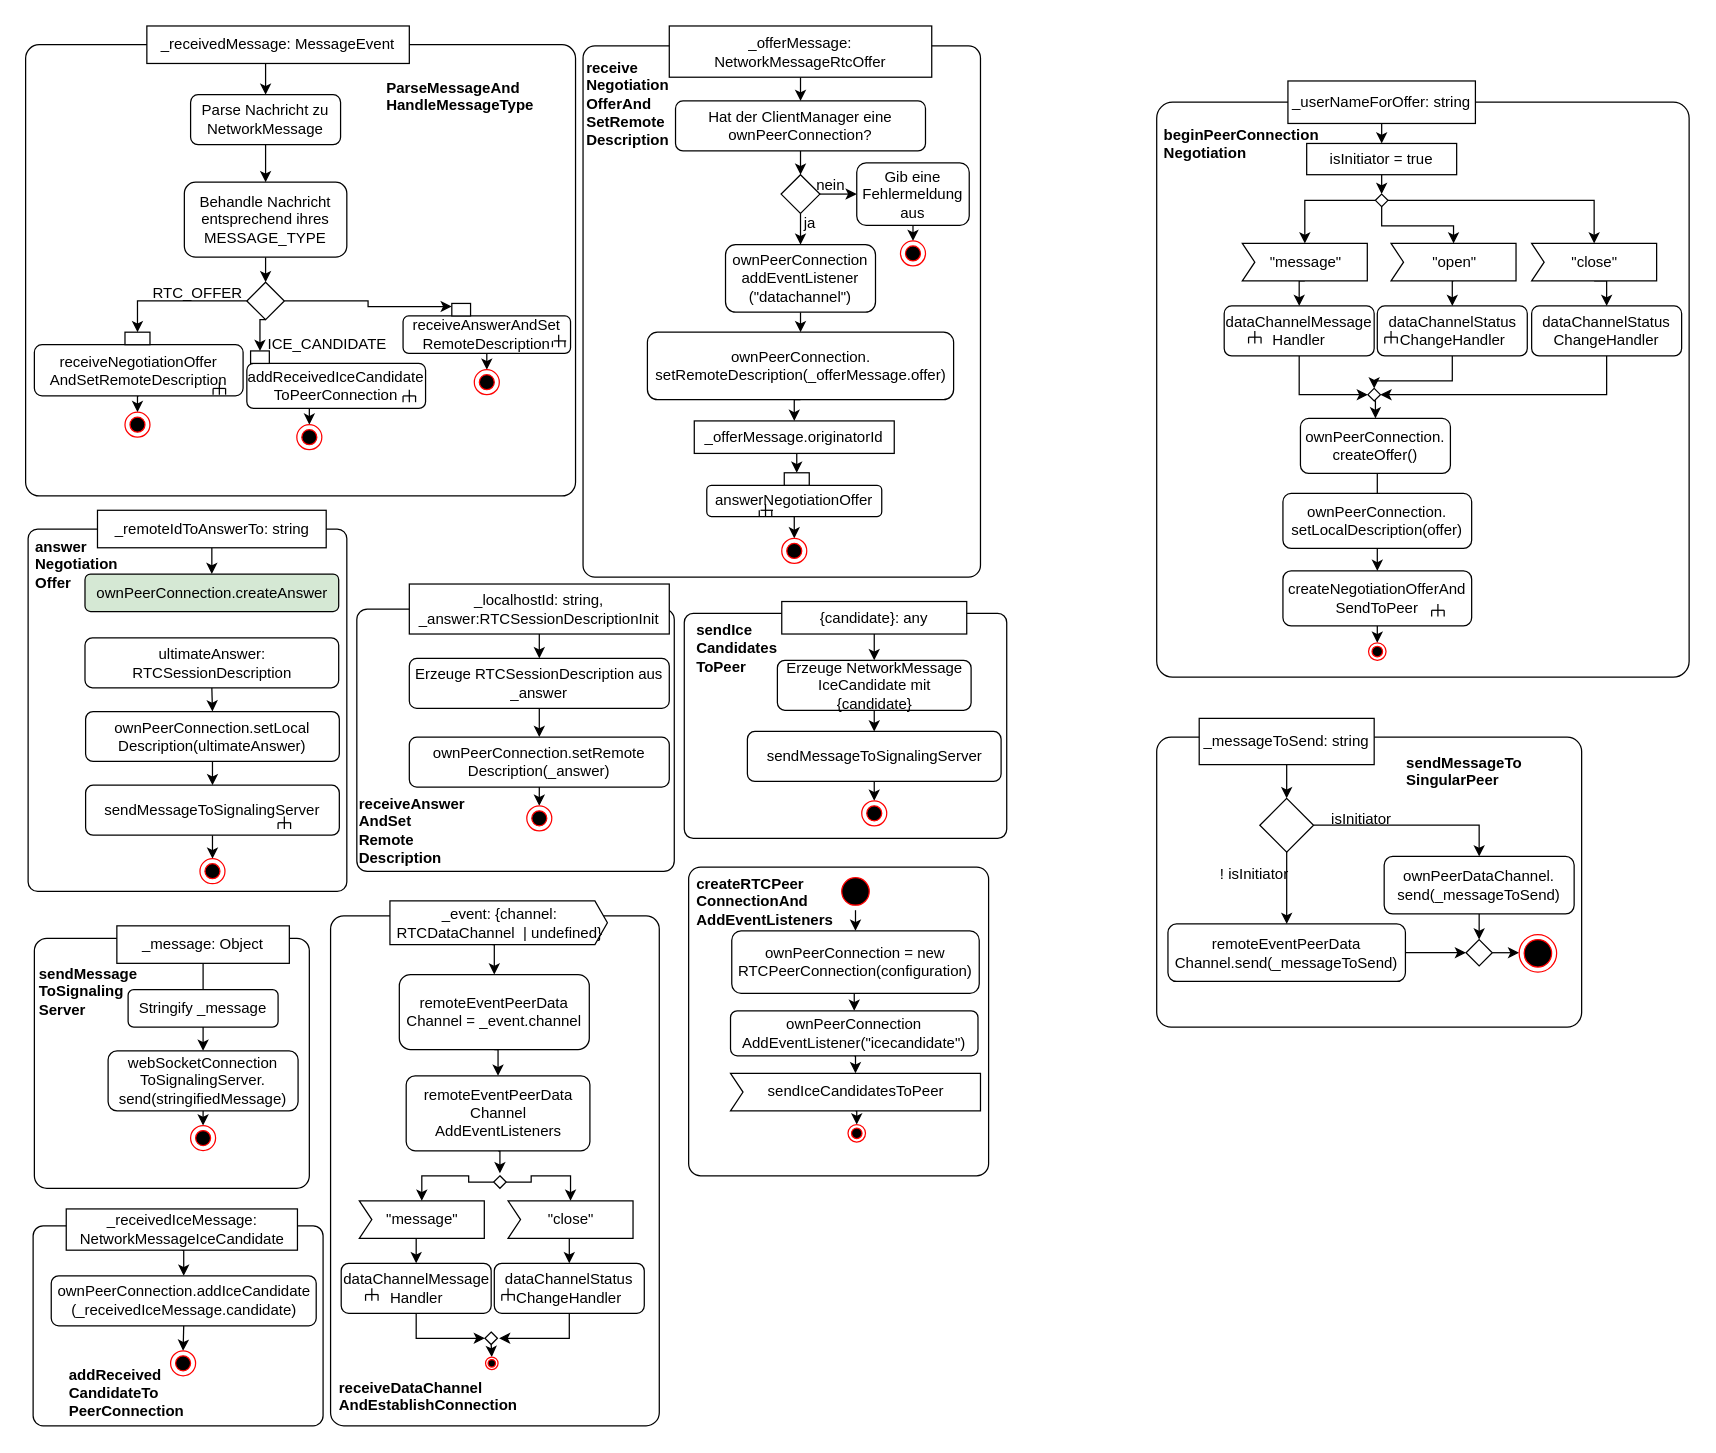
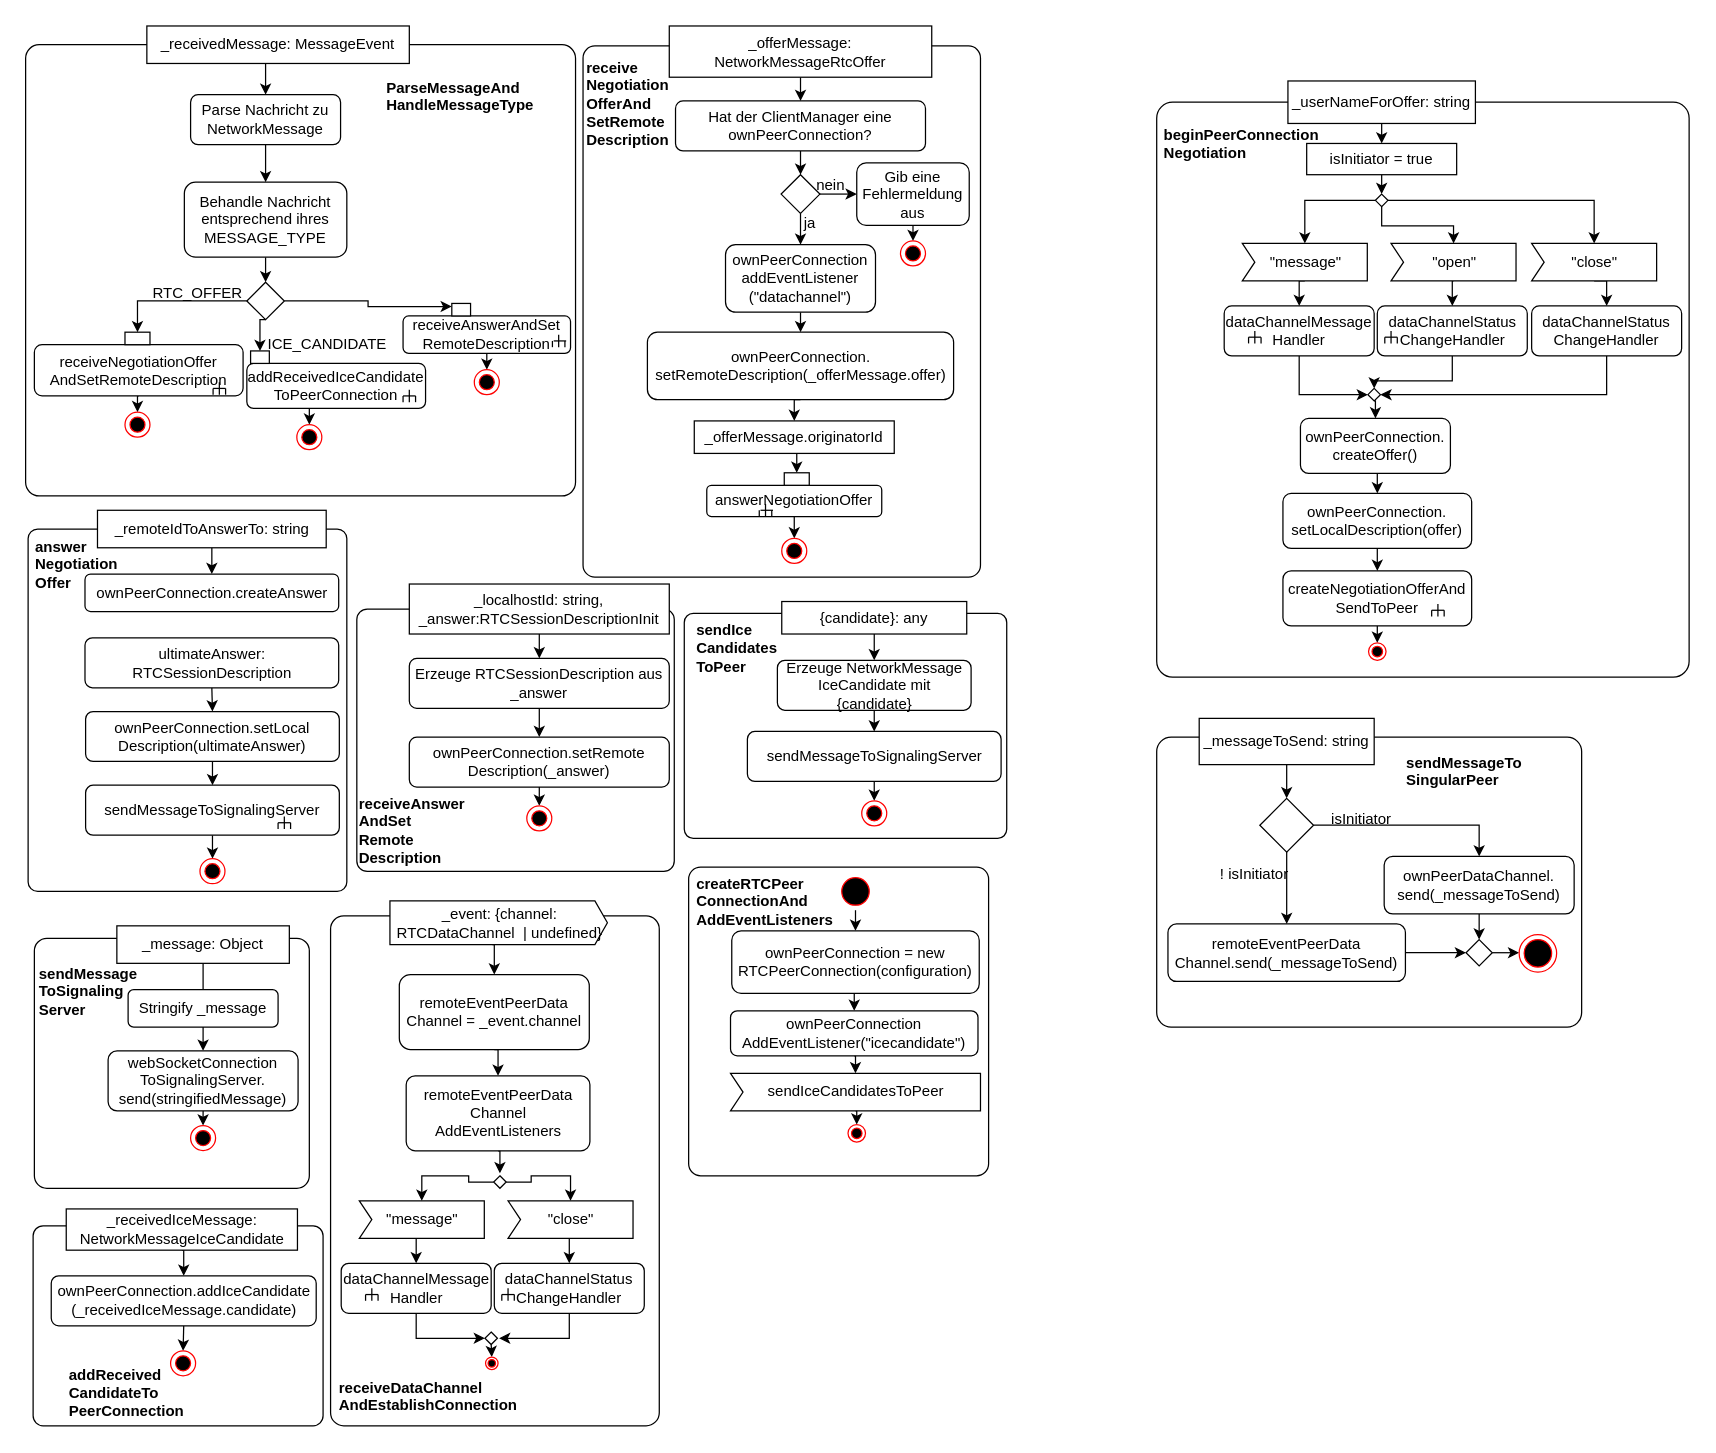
(1378, 486) -> (1378, 483)
(212, 593) -> (212, 593)
